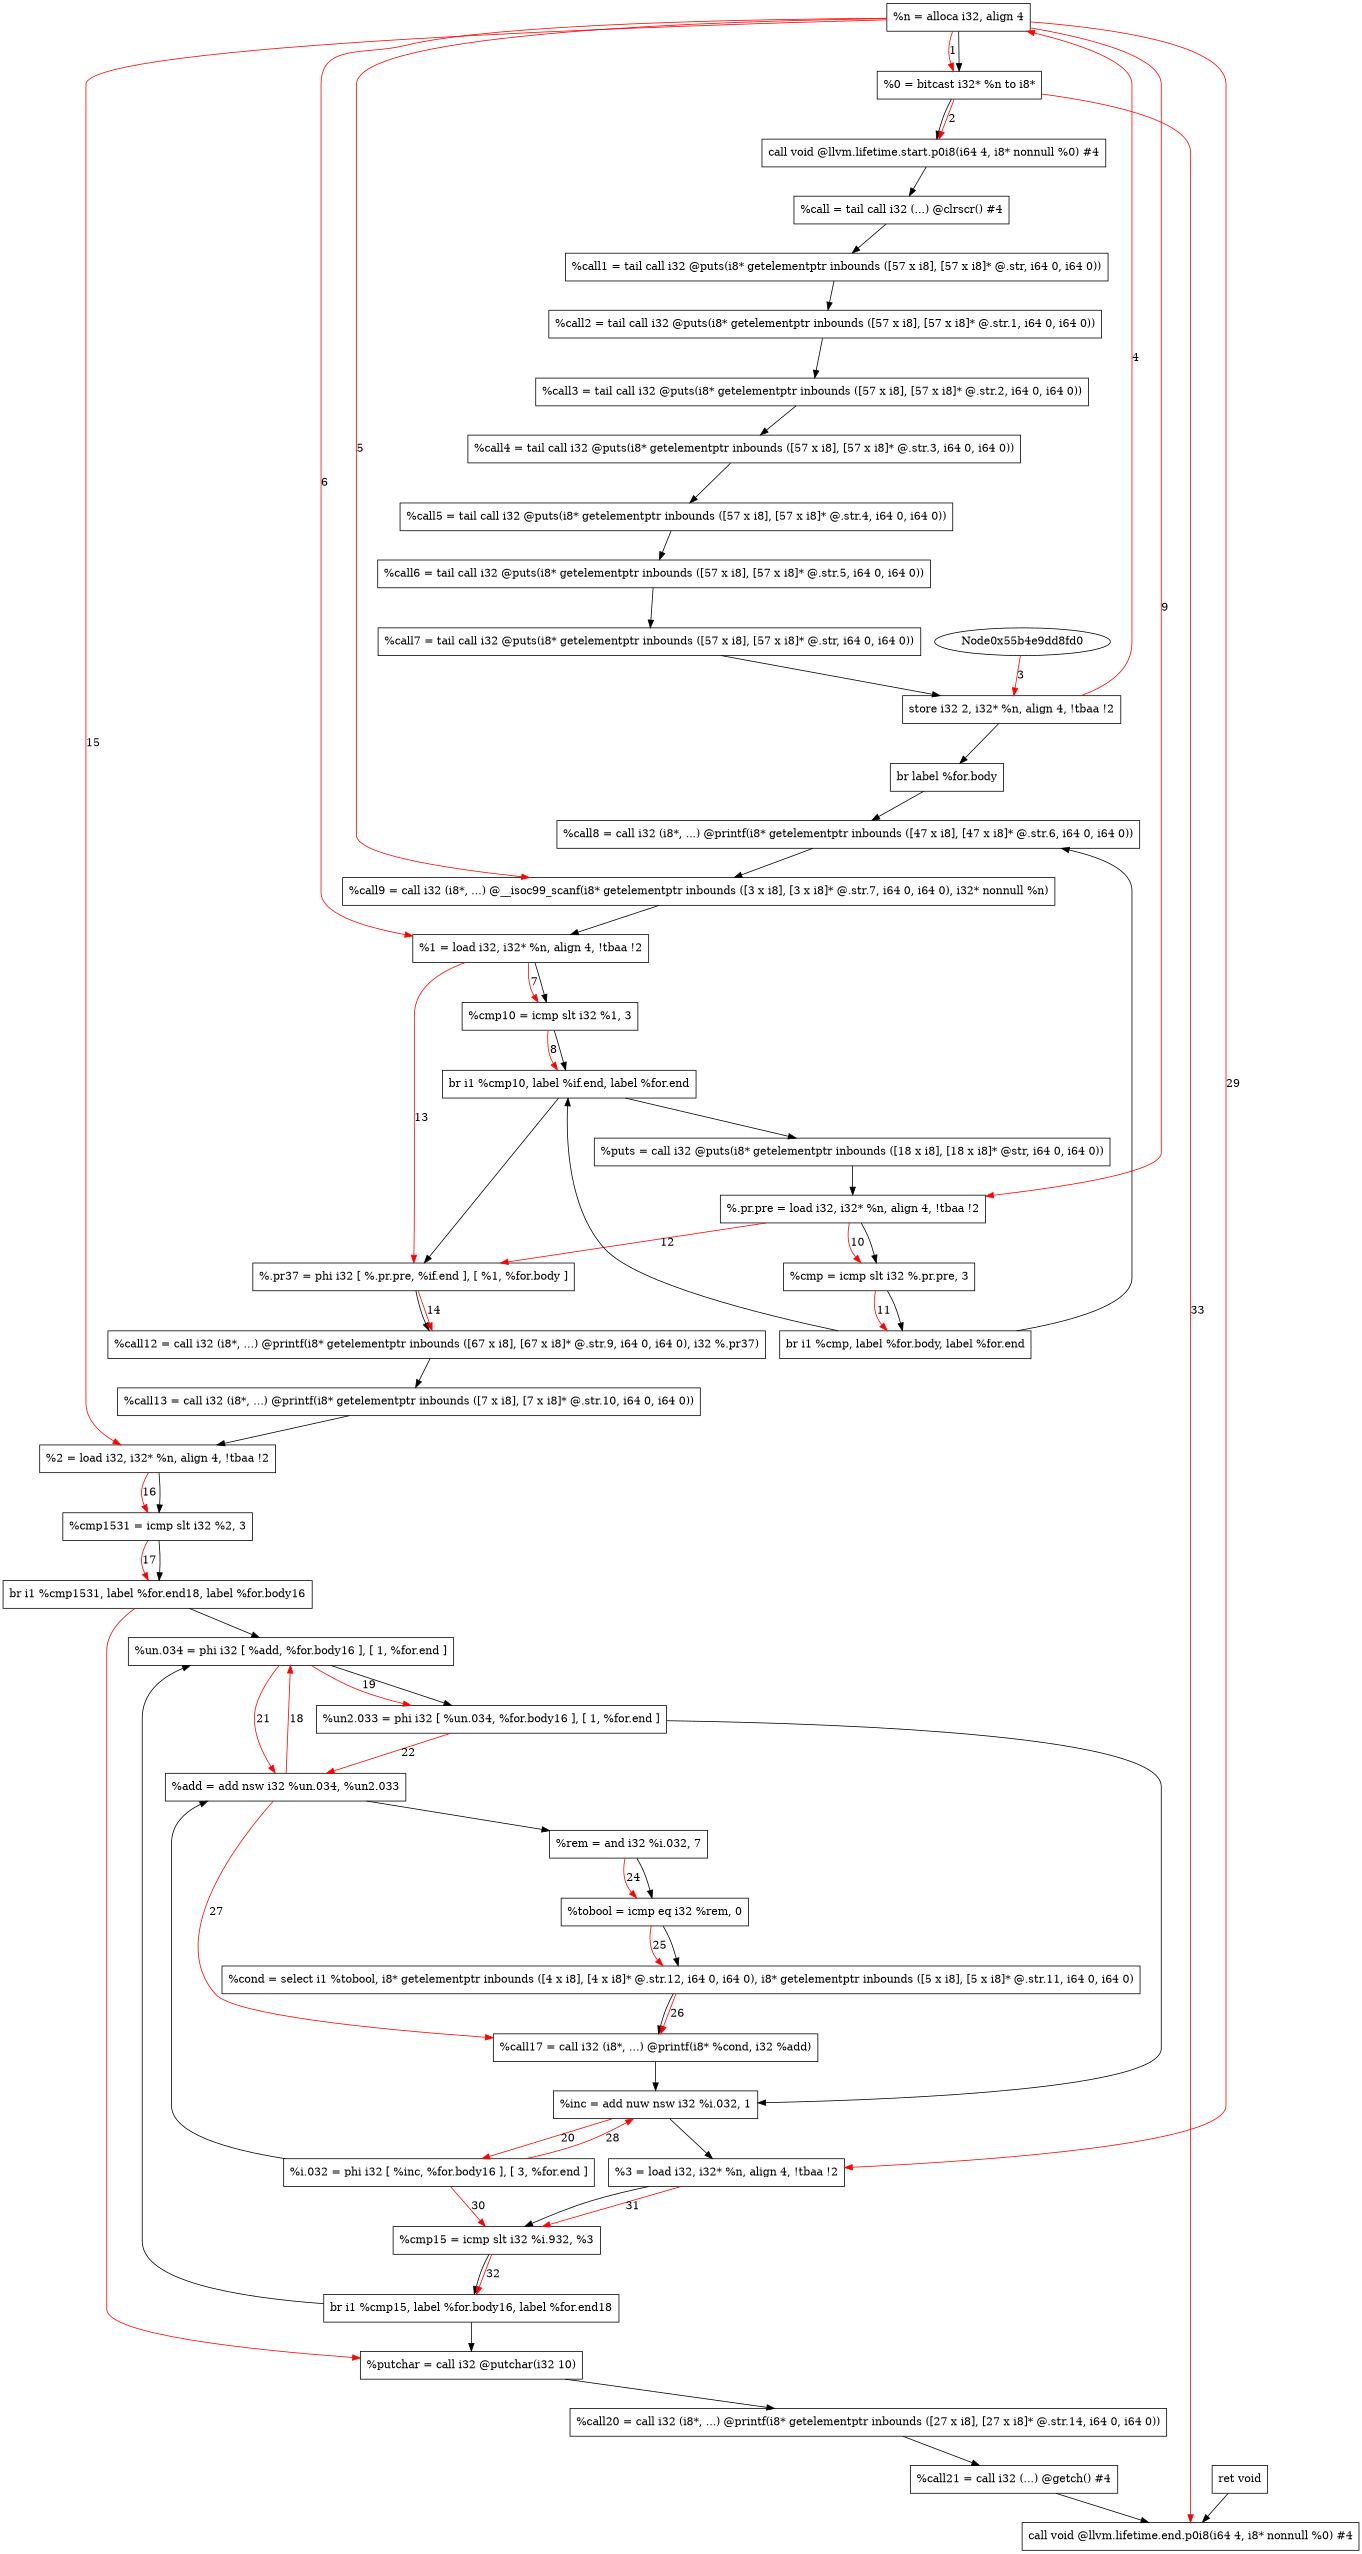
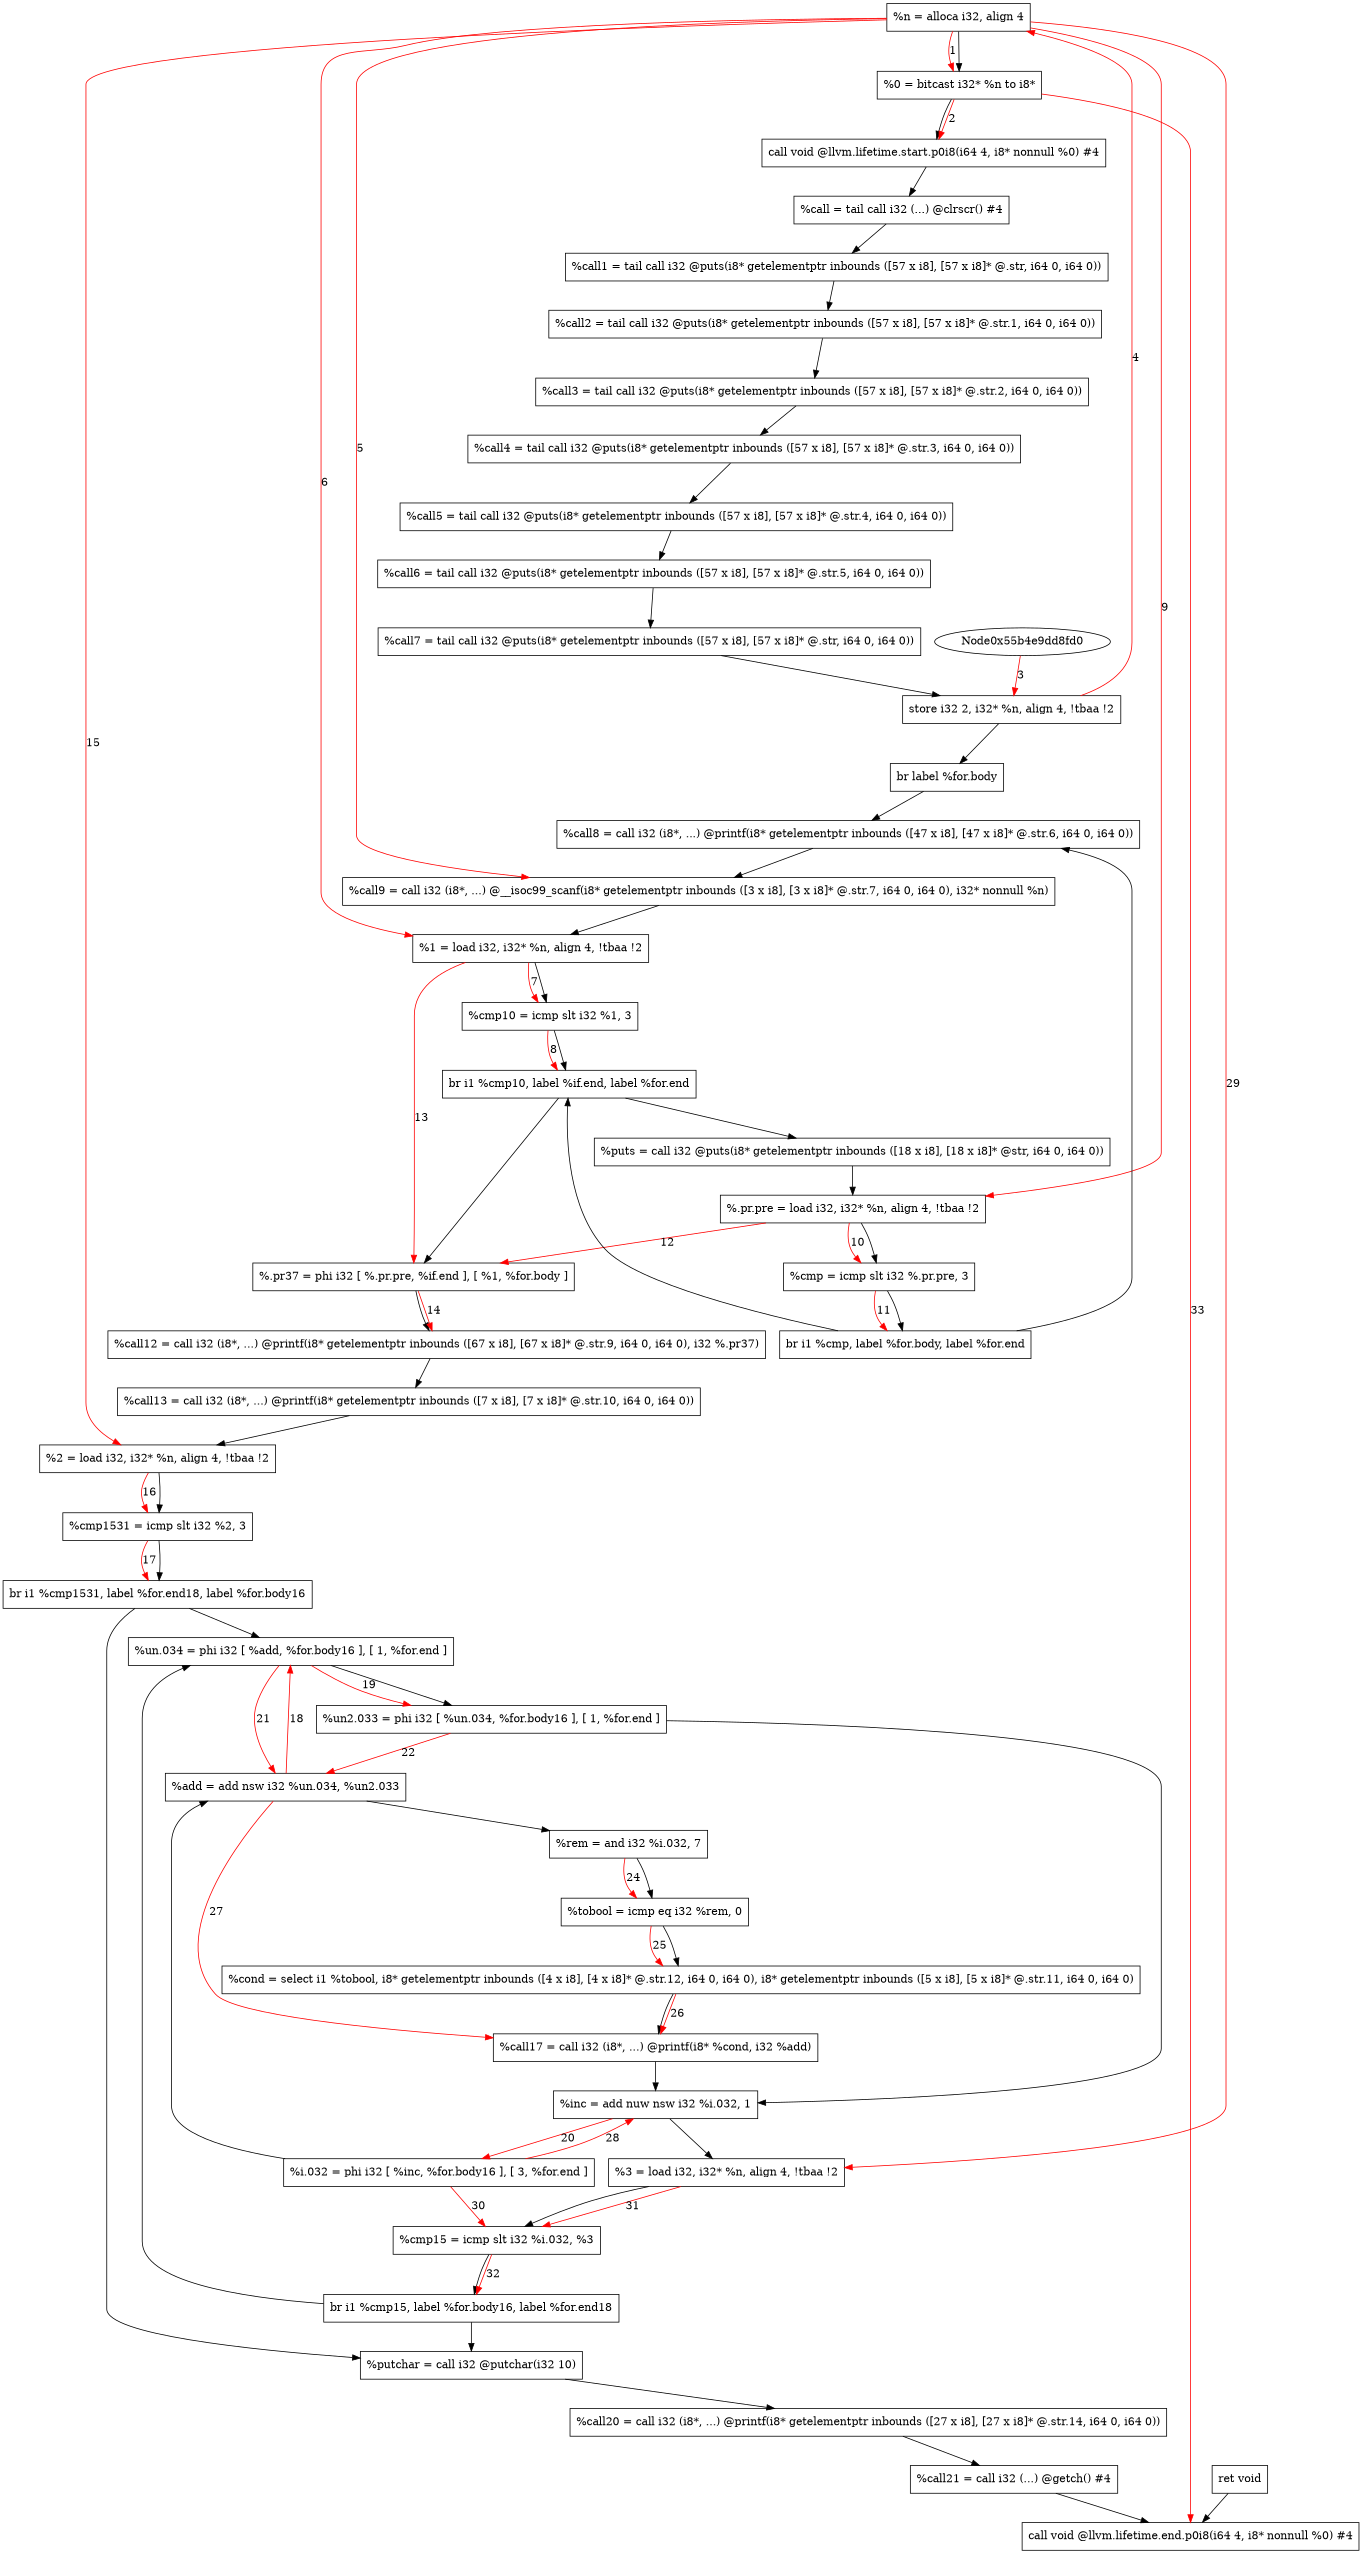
(107, 2081) -> (107, 2081)
(497, 2240) -> (497, 2240)
